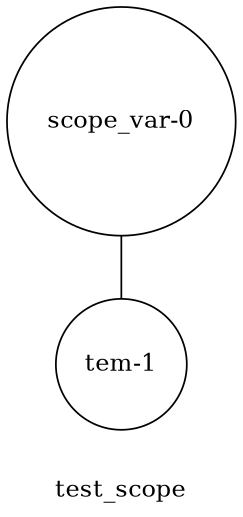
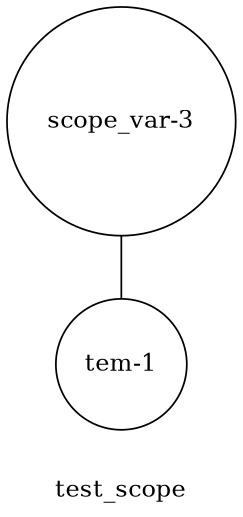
(121, 121) -> (121, 121)
